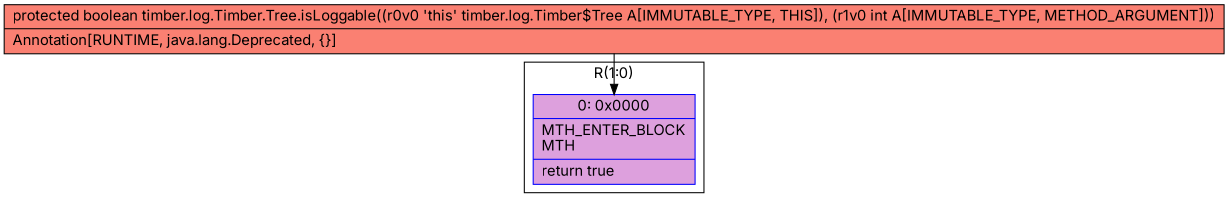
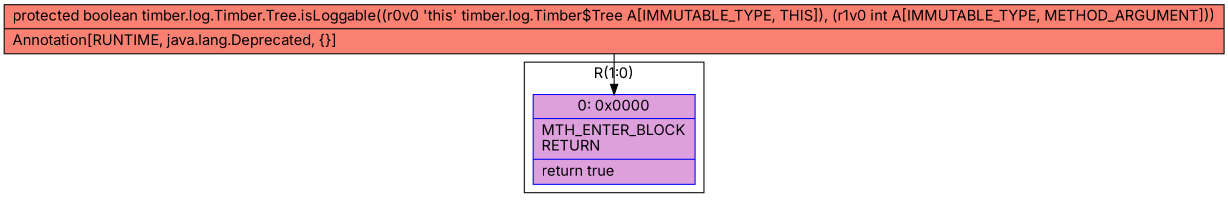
(559, 146) -> (571, 146)
